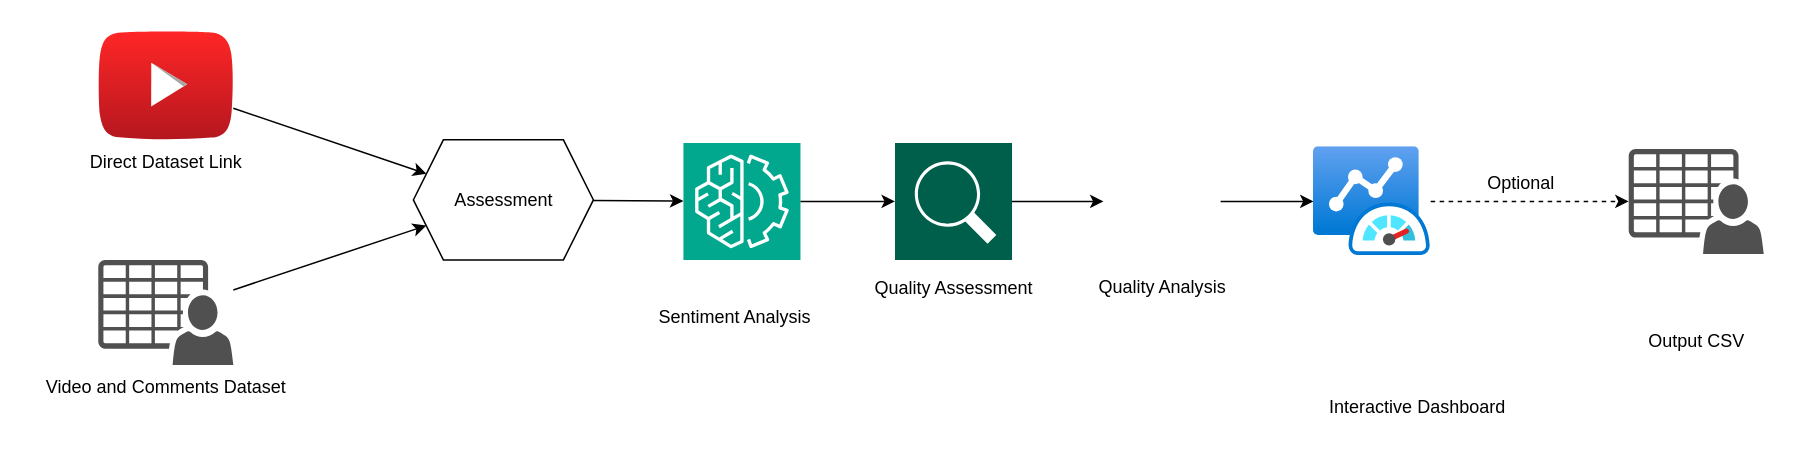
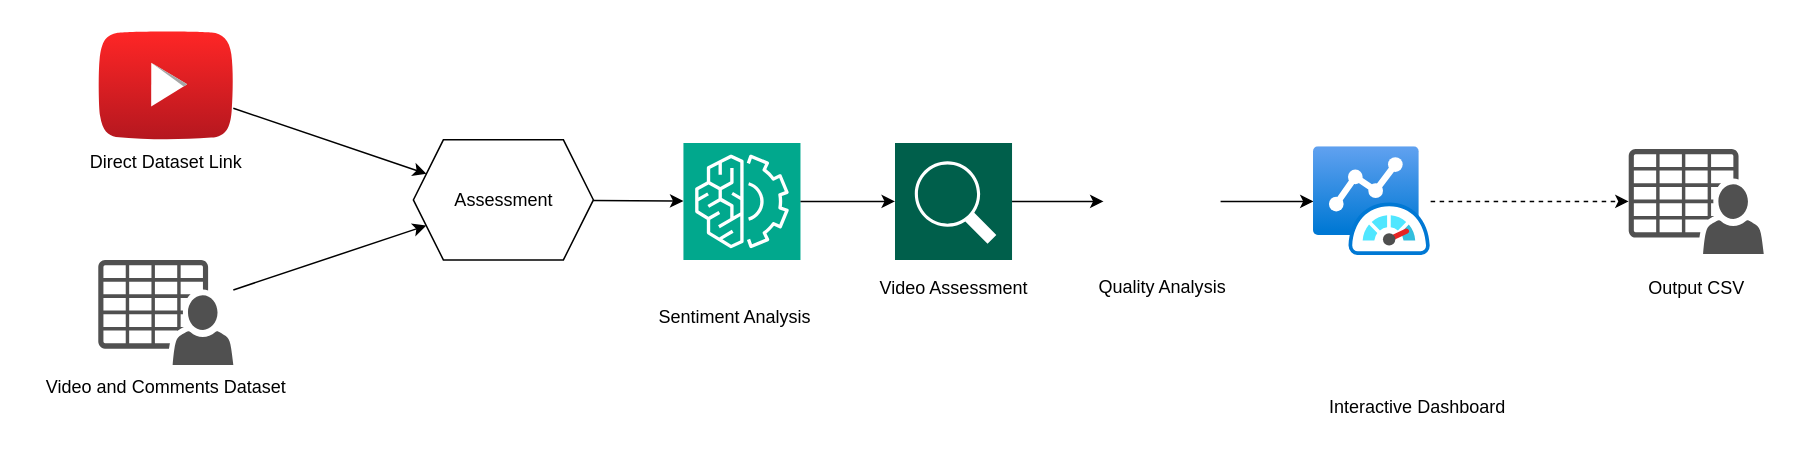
(1520, 183) -> none
(954, 289) -> (954, 289)
(1696, 342) -> (1696, 289)
